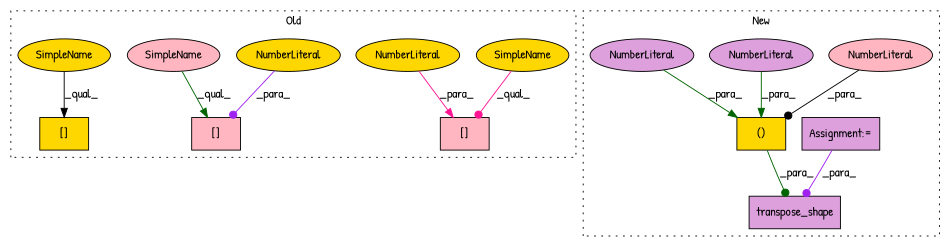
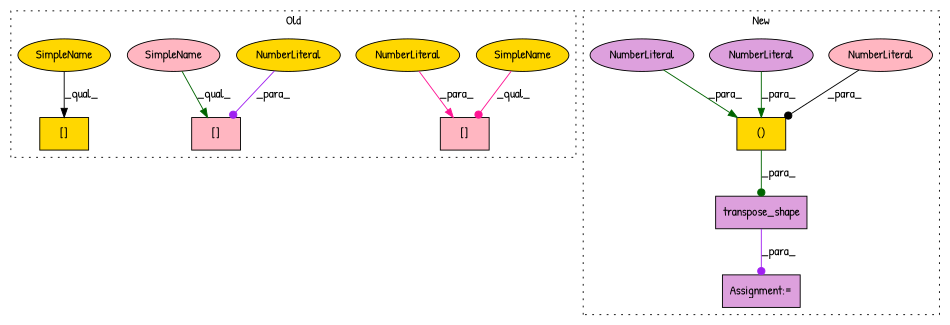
(820, 170) -> (761, 248)
